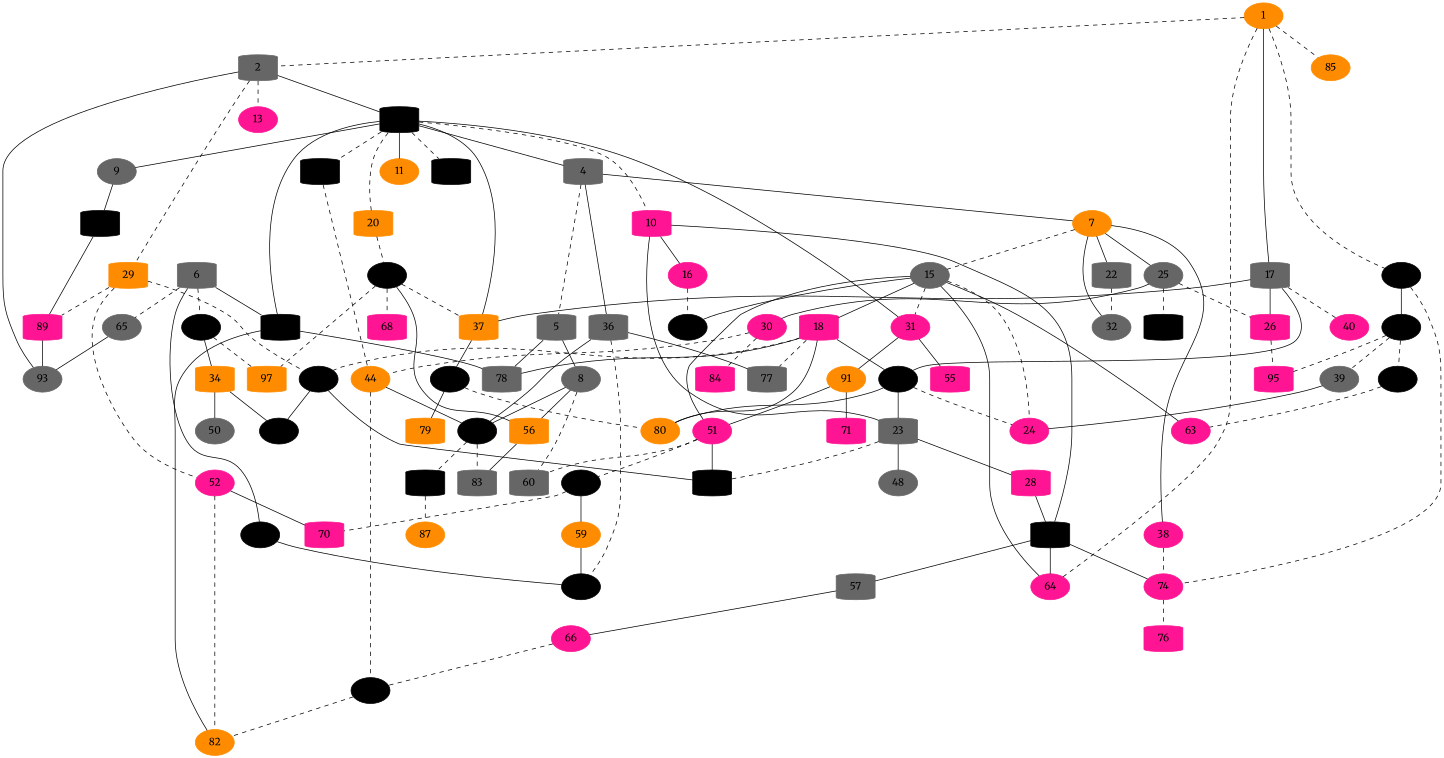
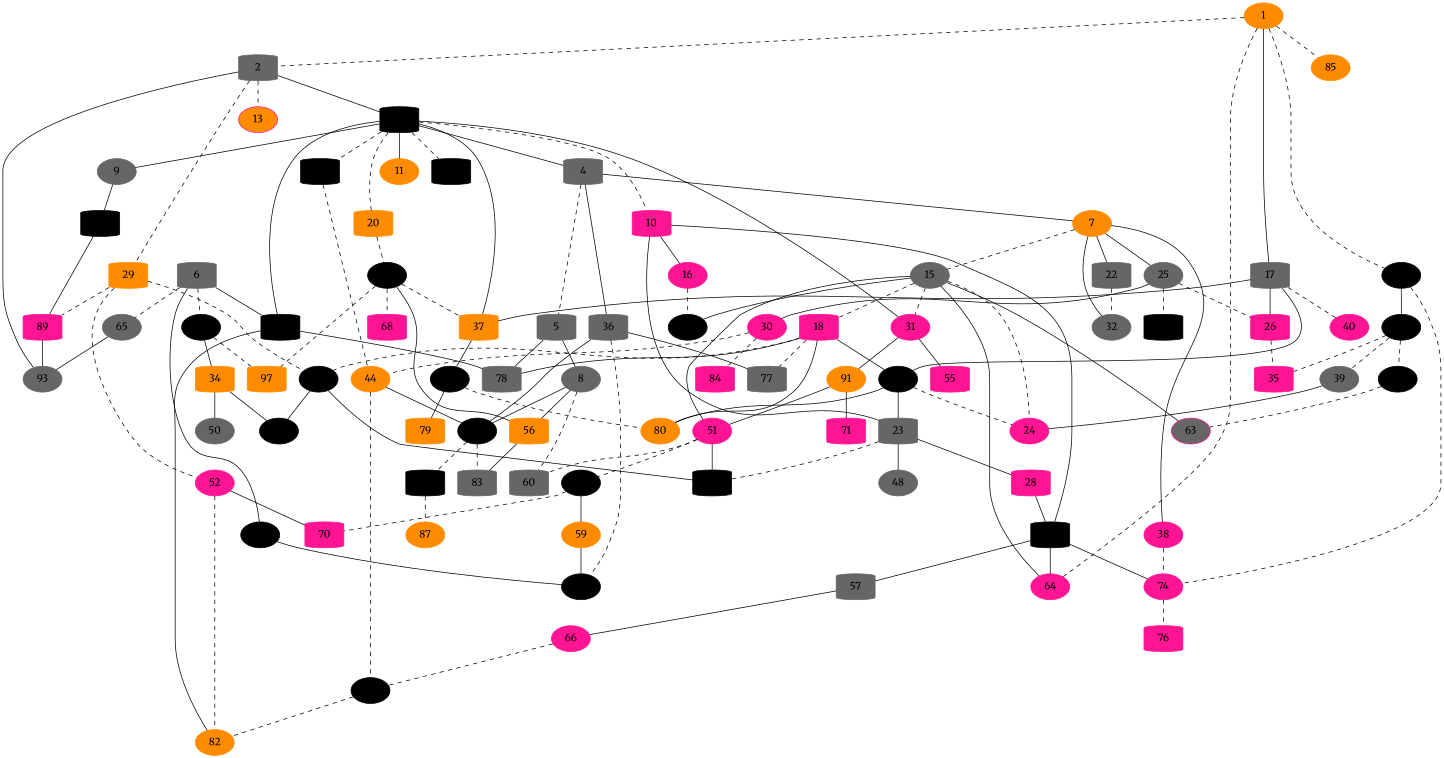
(258, 120) -> (258, 120)
(863, 306) -> (863, 306)
(1274, 379) -> (1274, 379)
(1191, 431) -> (1191, 431)
